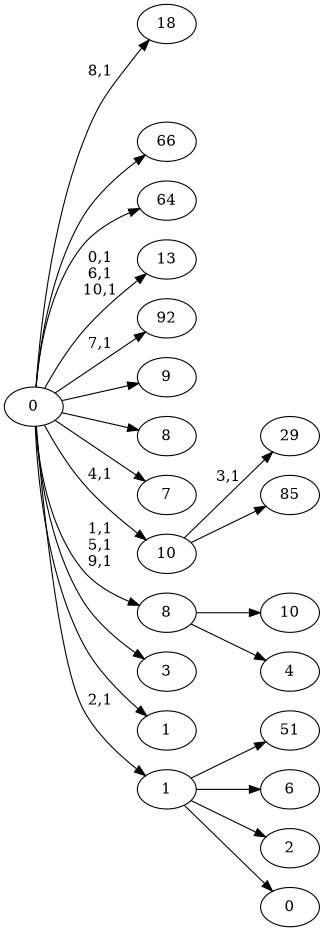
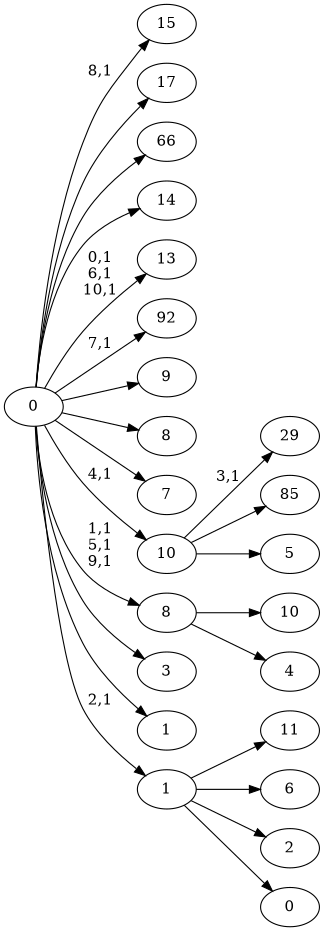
(167, 24) -> (167, 24)
none -> (167, 83)
(167, 201) -> (167, 201)
none -> (290, 554)
(290, 730) -> (290, 730)
